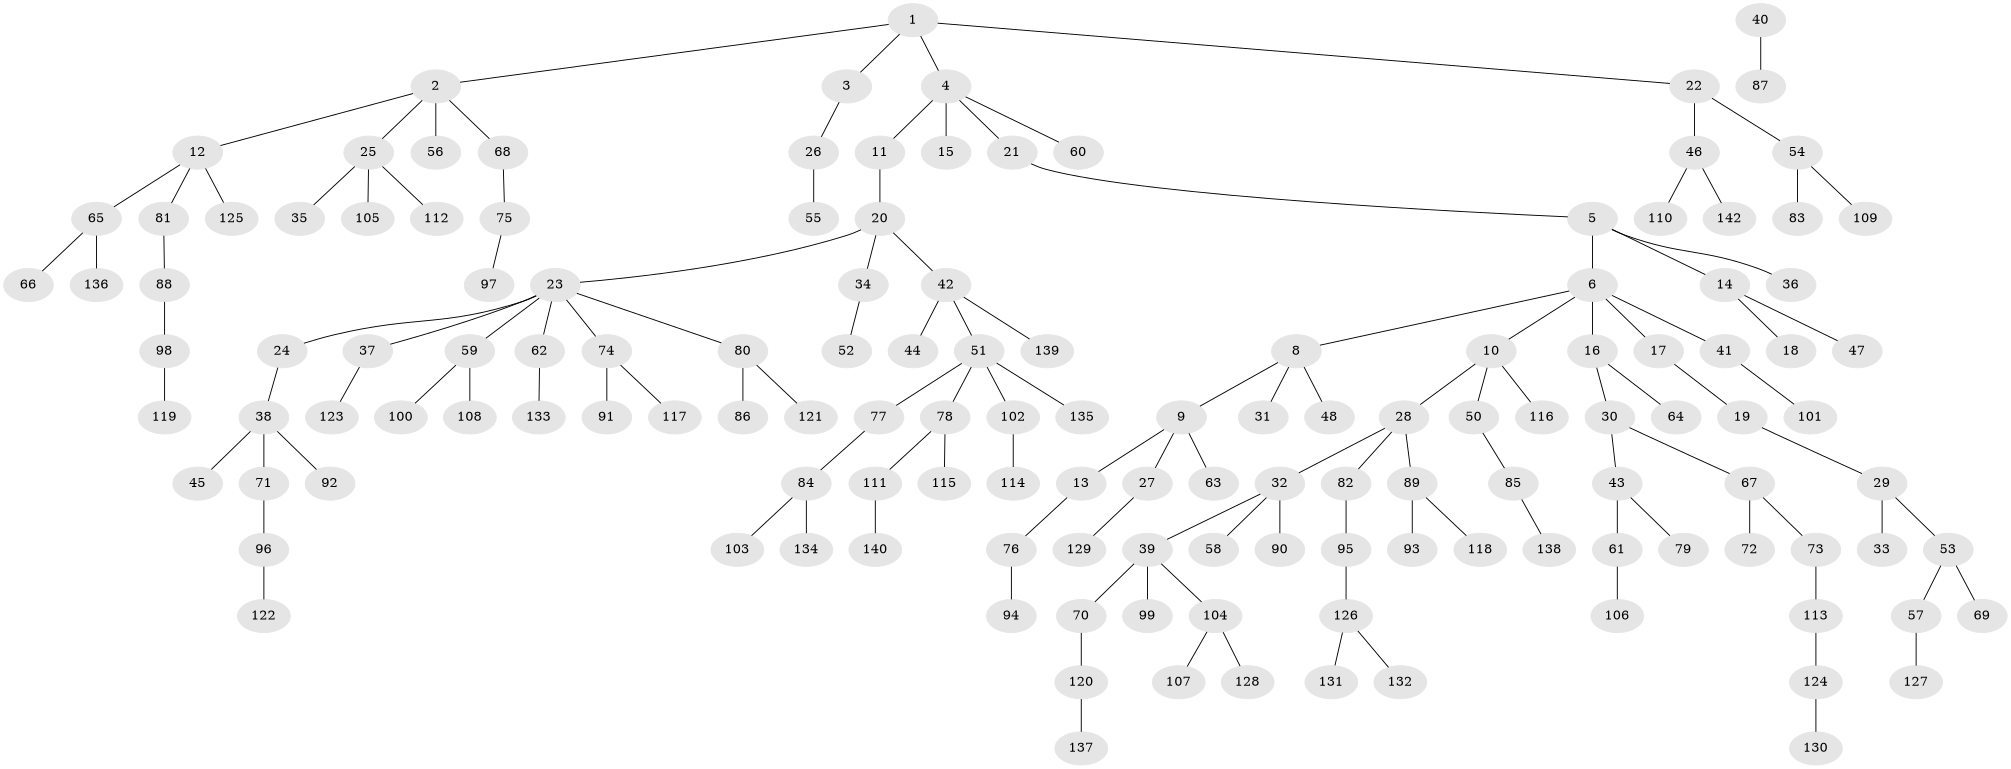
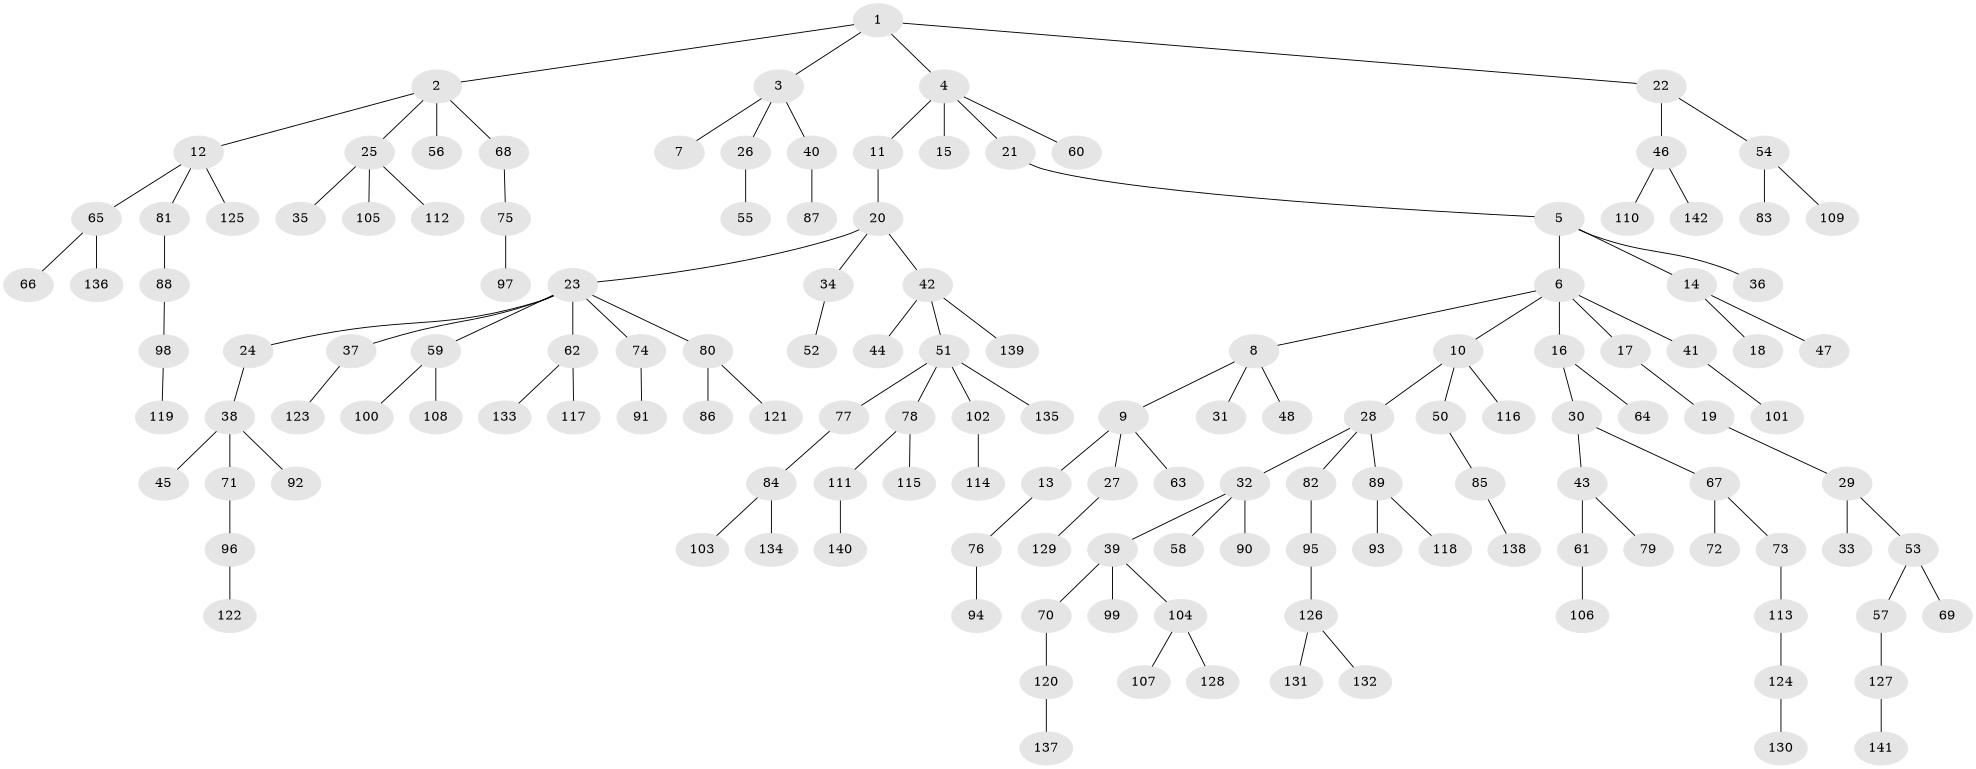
none -> (795, 120)
none -> (679, 153)
(641, 384) -> (573, 384)
none -> (1881, 748)
